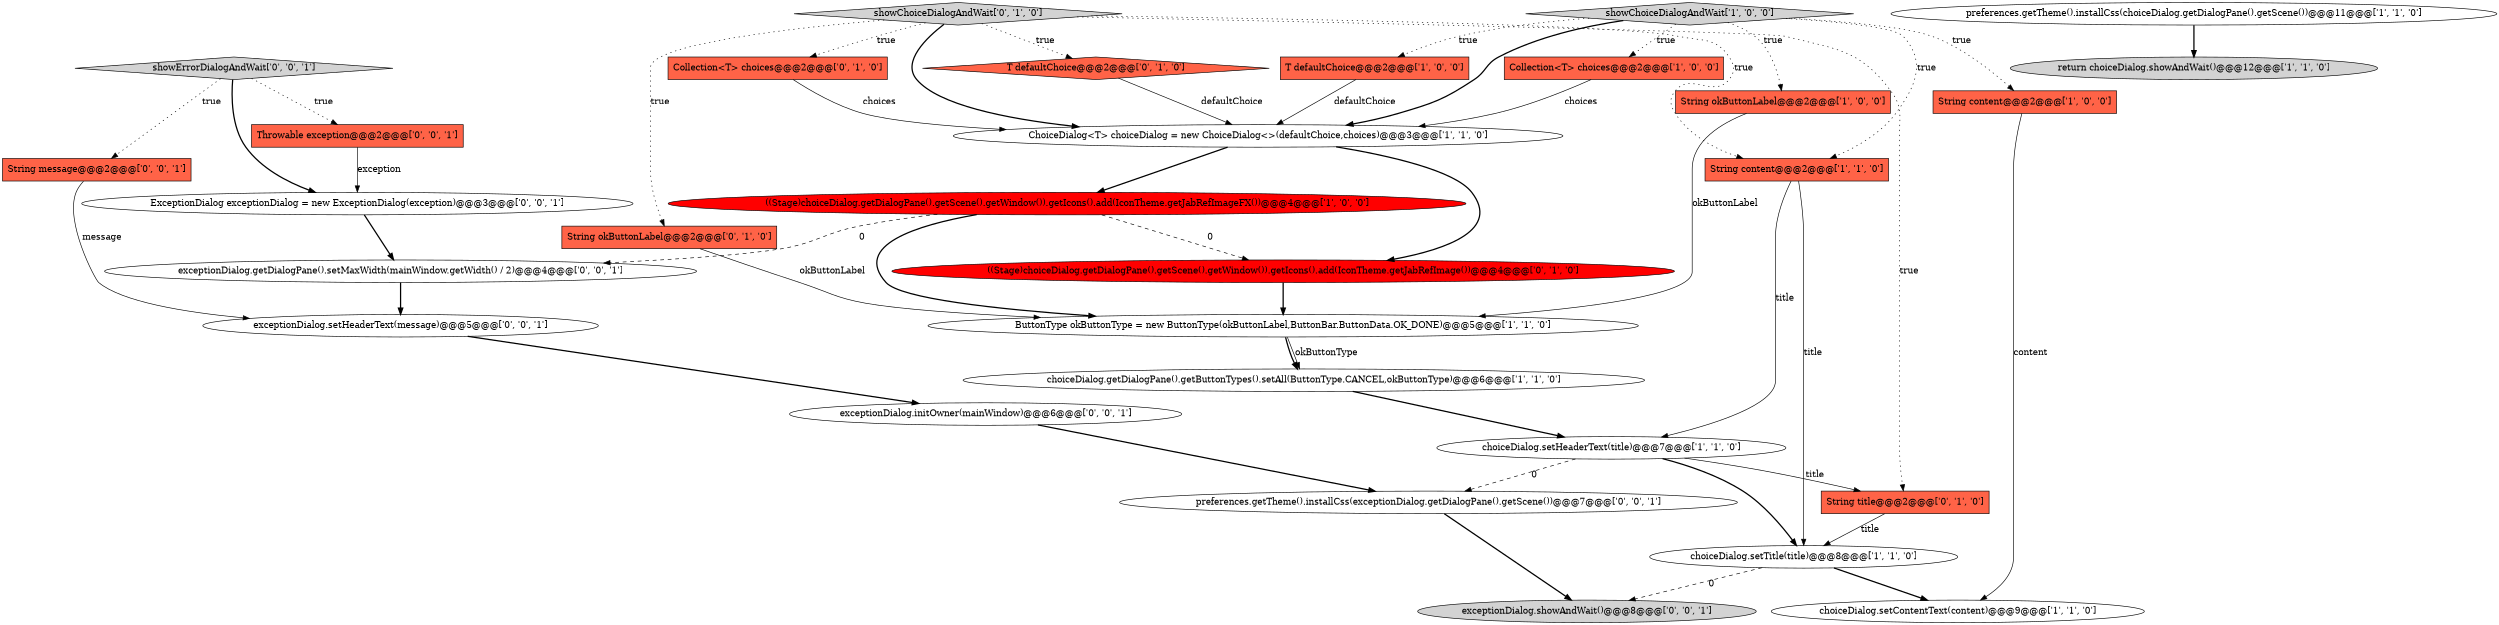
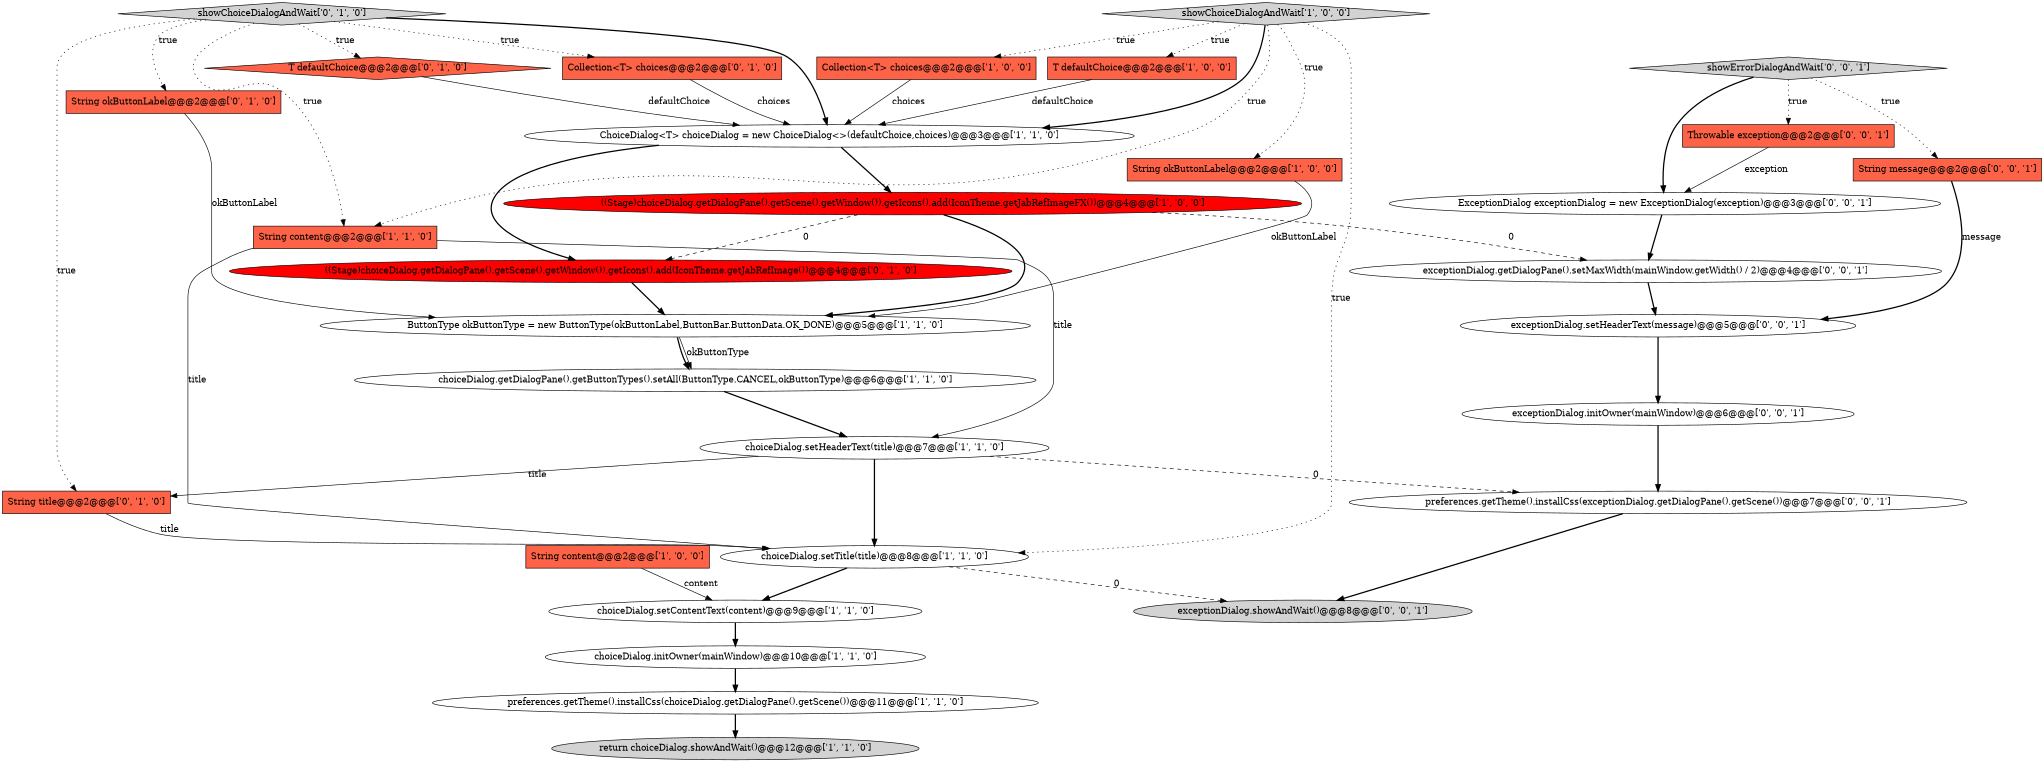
(1907, 30) -> (1332, 407)
(117, 293) -> (1940, 289)
none -> (735, 657)
